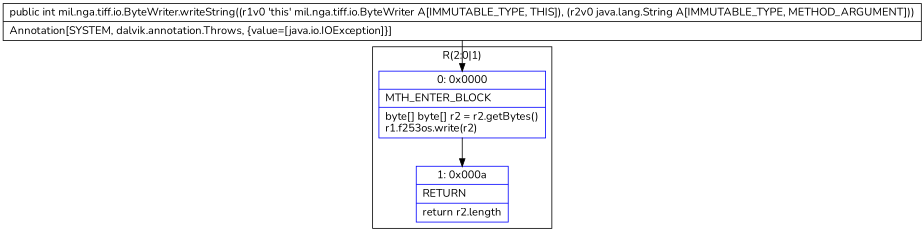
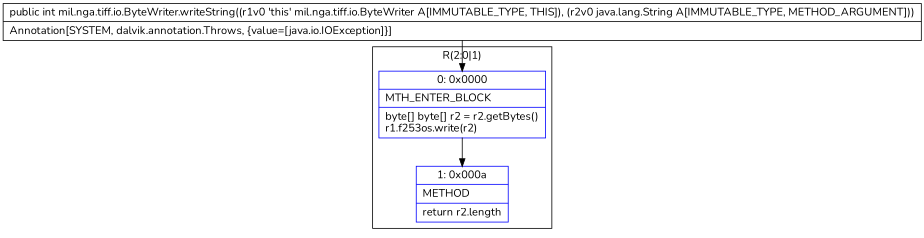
(445, 193) -> (447, 193)
